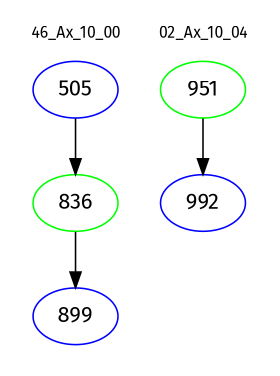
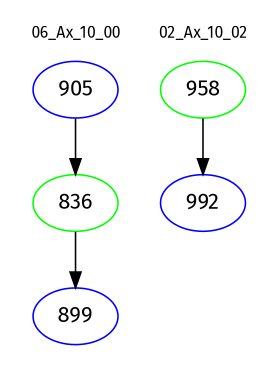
(76, 34) -> (76, 34)
(204, 34) -> (204, 34)
(76, 90) -> (76, 90)
(203, 90) -> (203, 90)
